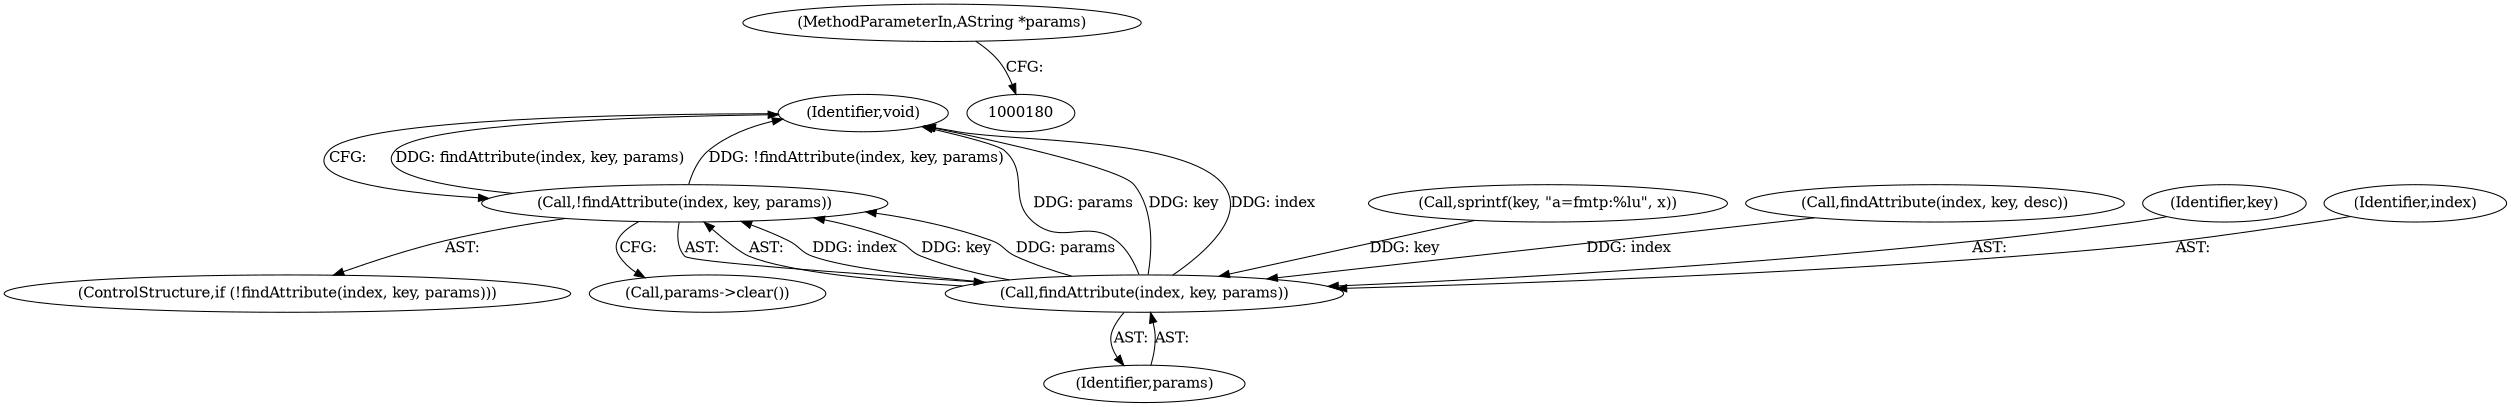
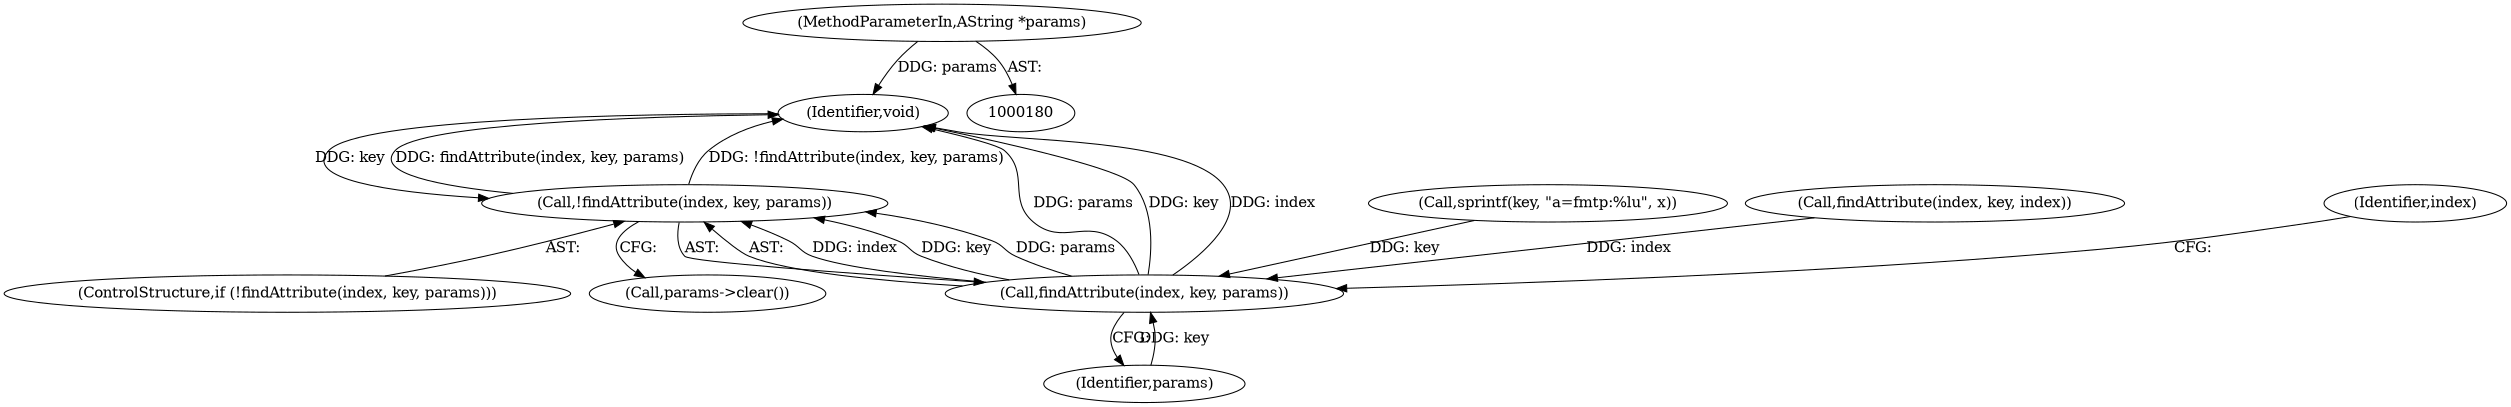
none -> (896, 62)
(1027, 68) -> (1027, 68)
(350, 158) -> (350, 158)
(1935, 203) -> (1935, 203)
(2224, 203) -> none
(453, 239) -> (500, 253)
(2195, 248) -> (2195, 248)
(1133, 339) -> (1133, 339)
(1174, 339) -> (1174, 339)
